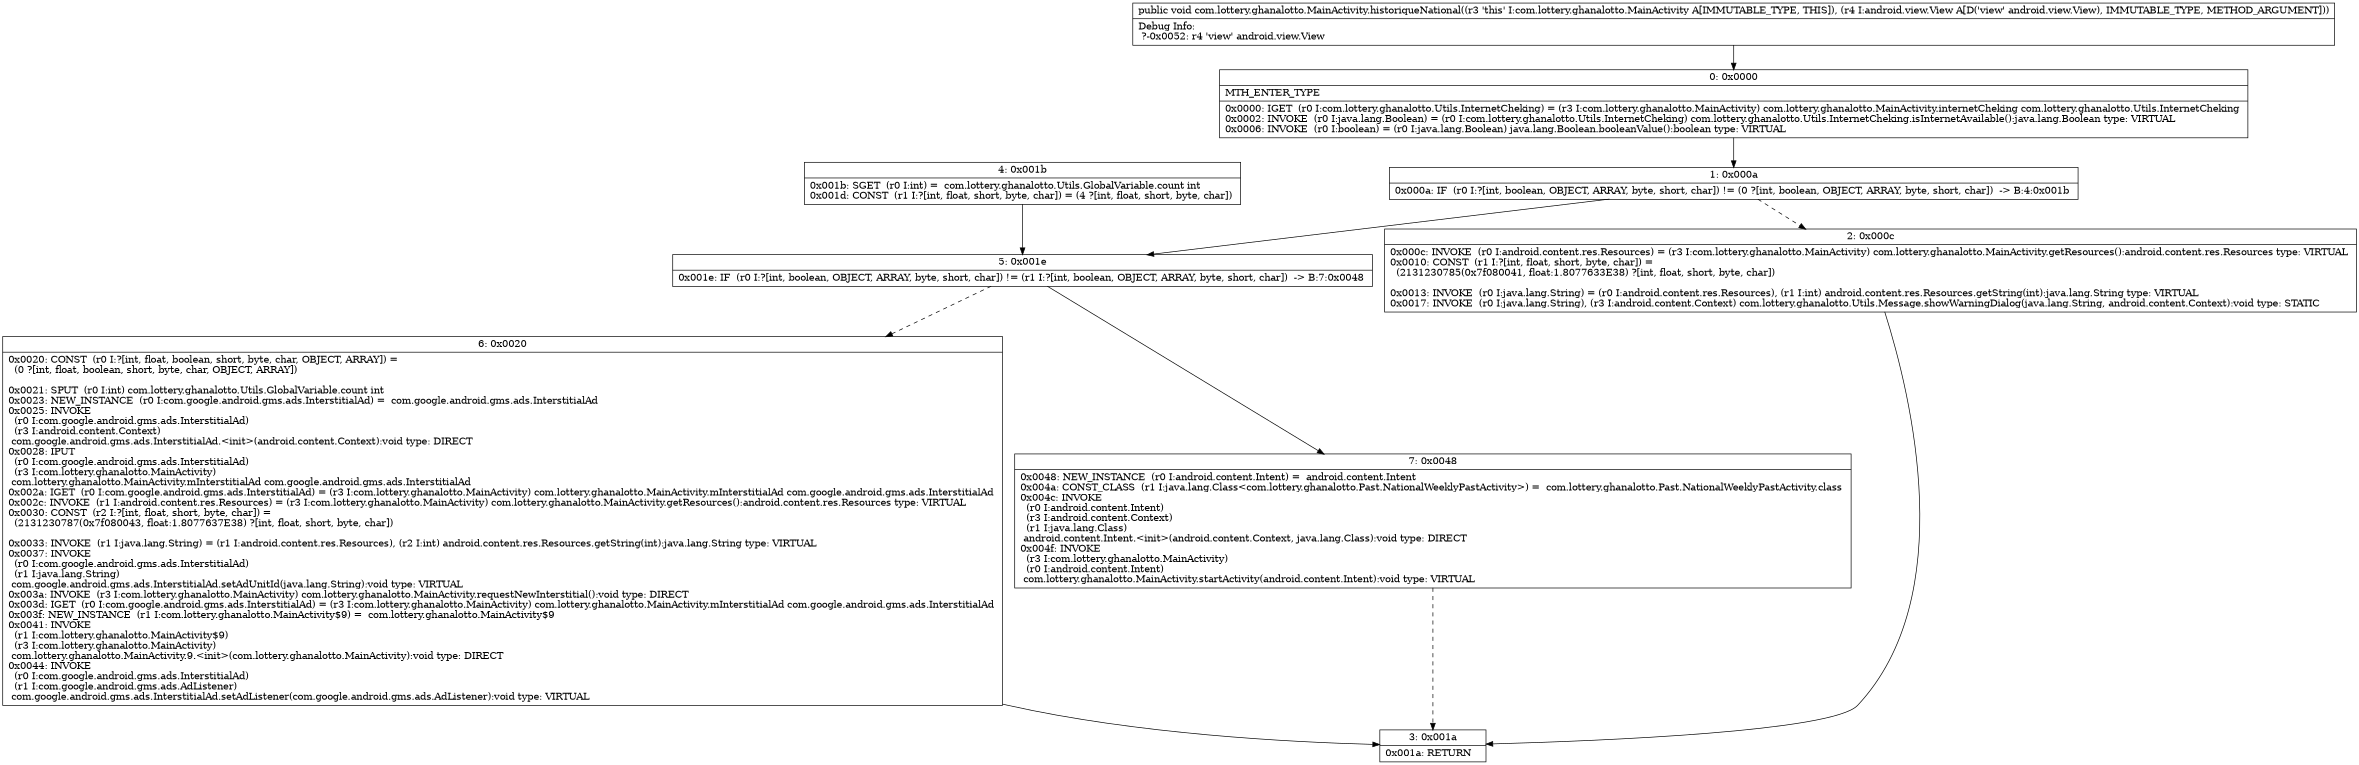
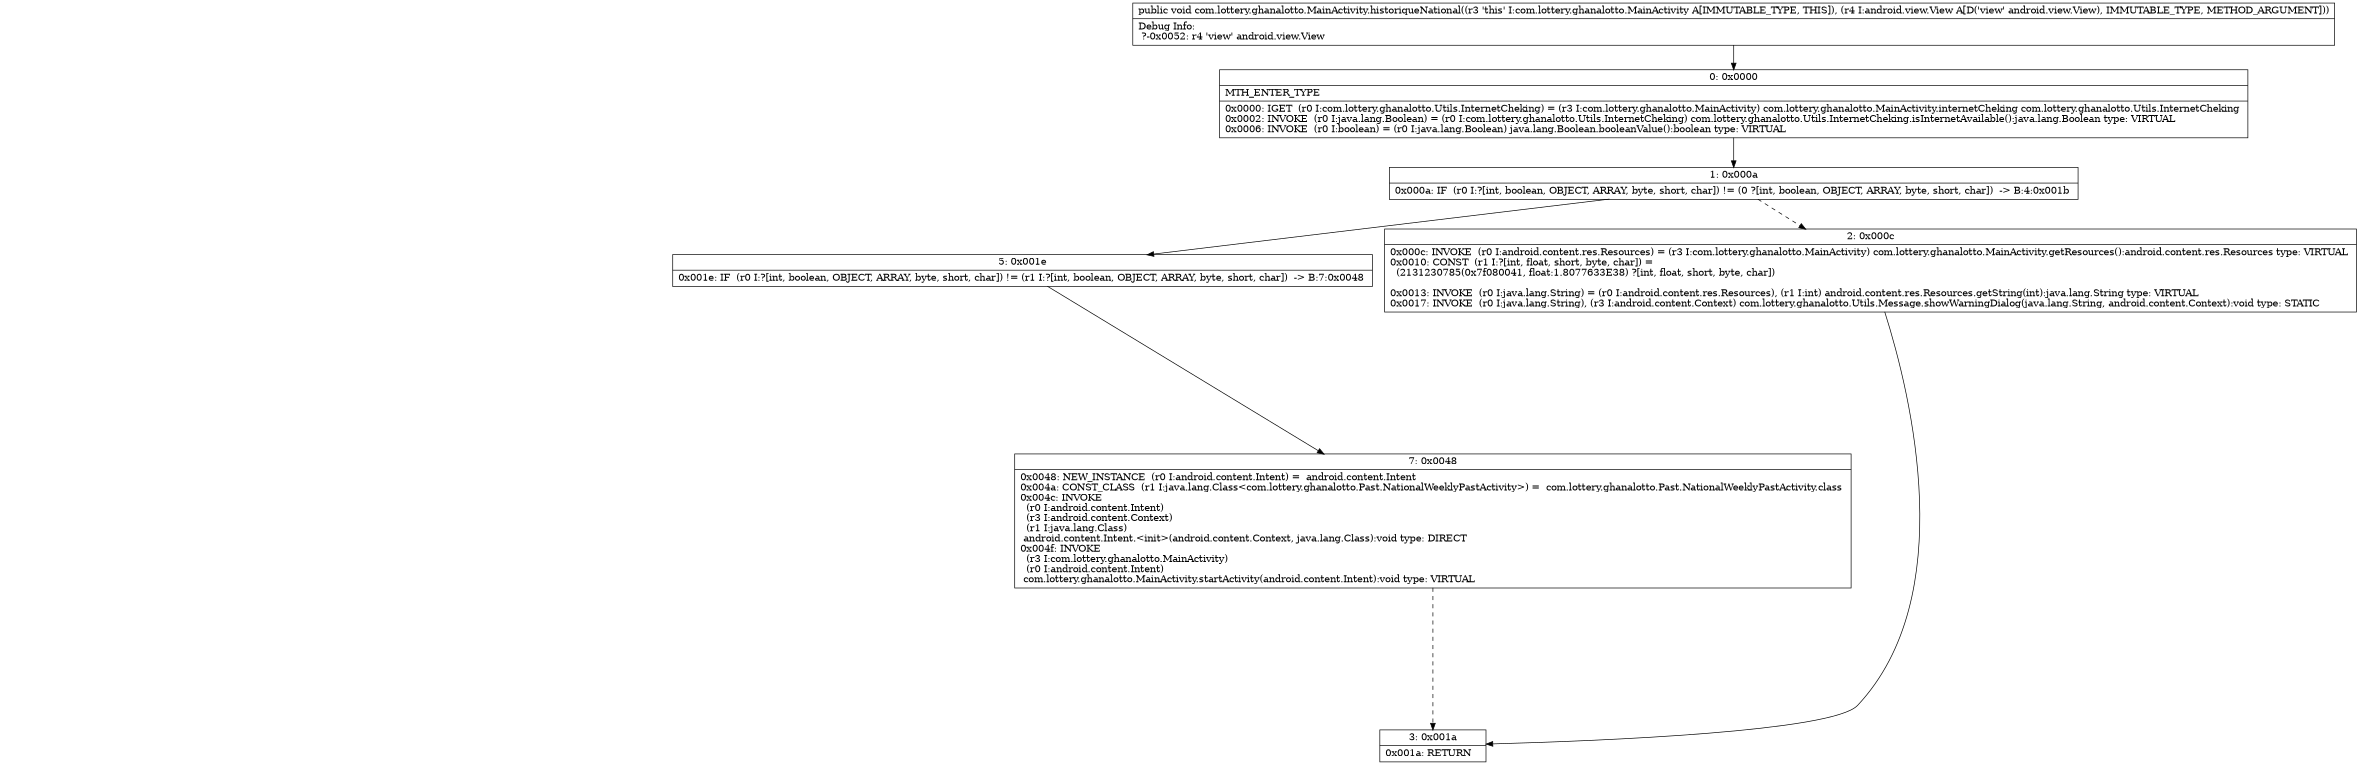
(1023, 183) -> none
(503, 521) -> none
